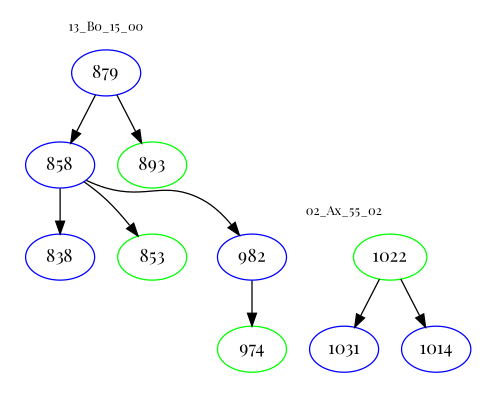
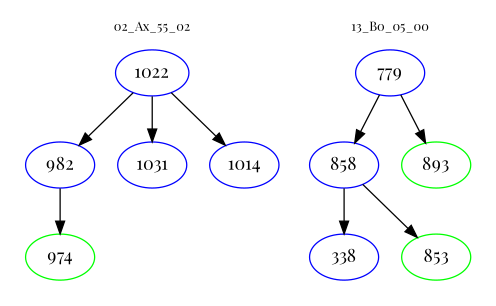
(106, 28) -> (390, 28)
(106, 73) -> (390, 73)
(164, 190) -> (111, 114)
(60, 257) -> (344, 257)
(390, 257) -> (152, 73)
